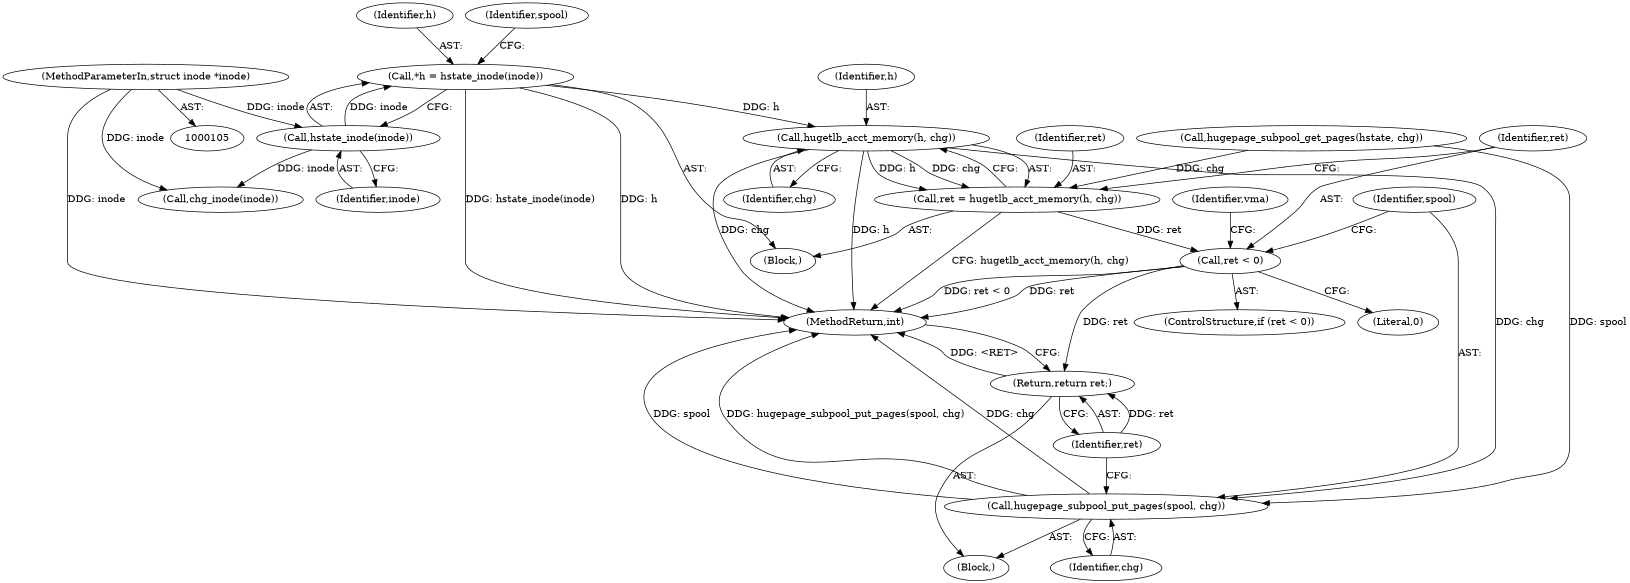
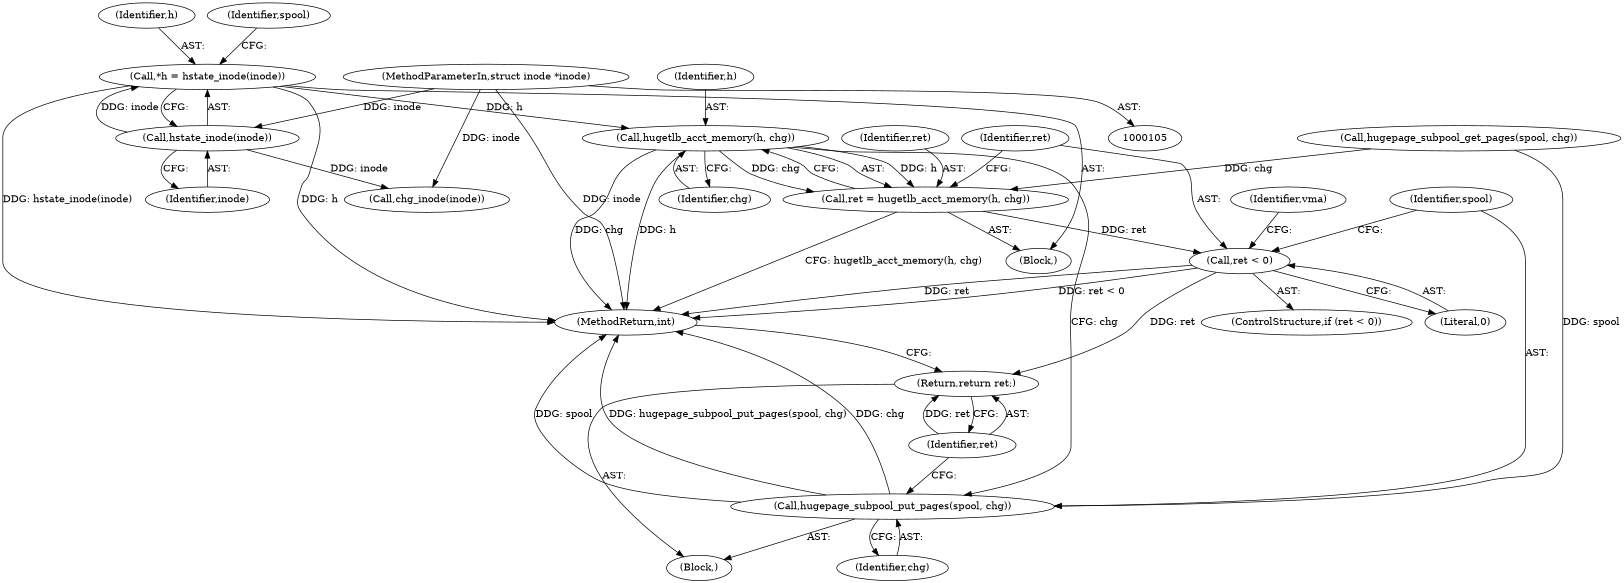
(1302, 138) -> (1459, 138)
none -> (1374, 280)
(1520, 322) -> (1095, 322)
(953, 360) -> none
